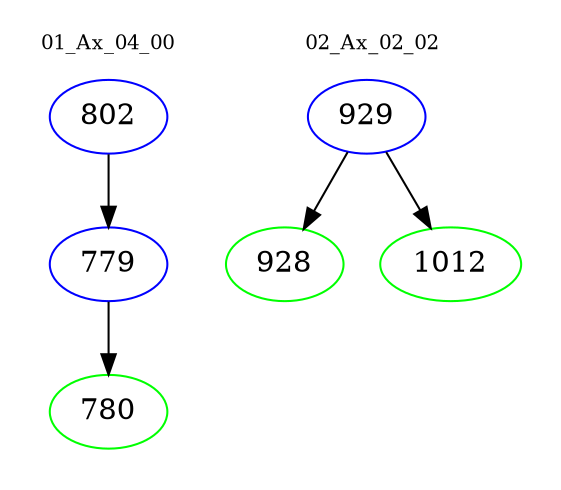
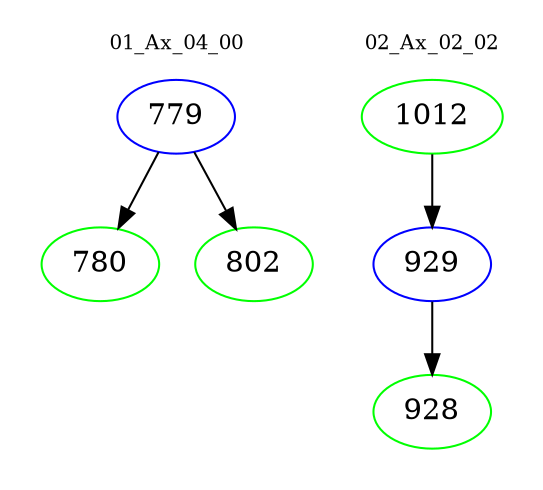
(109, 117) -> (254, 264)
(109, 180) -> (210, 181)
(403, 181) -> (432, 180)
